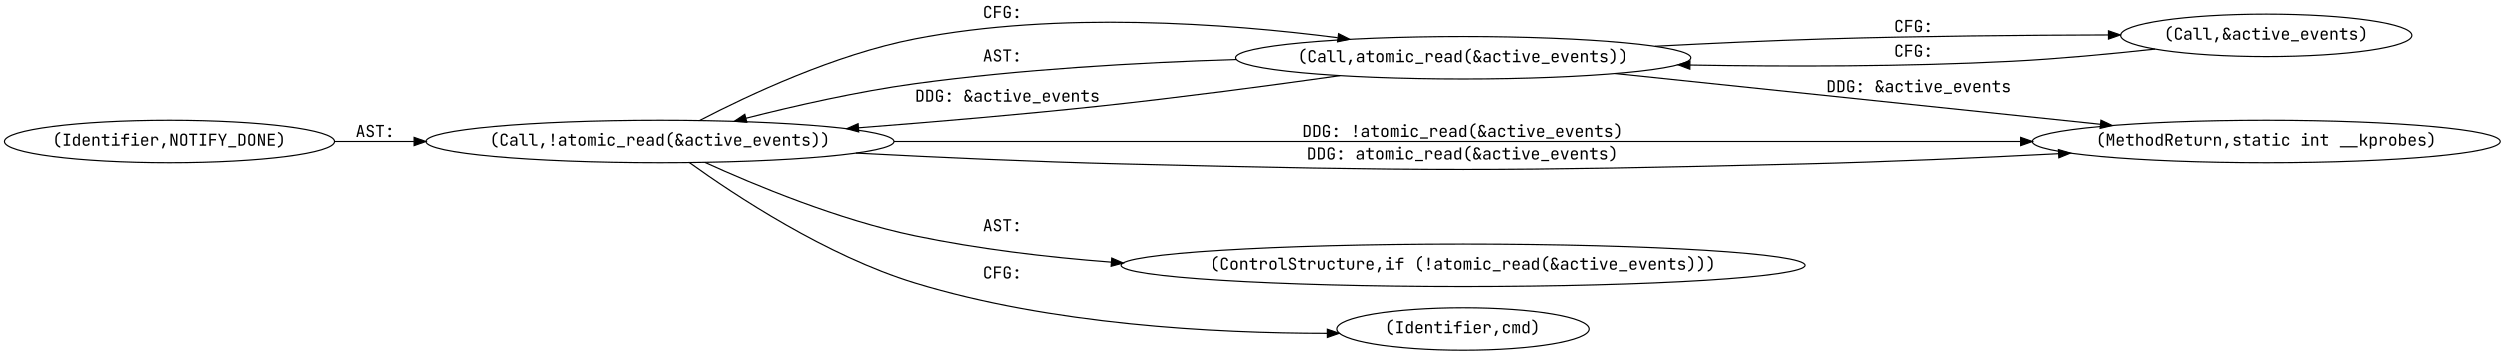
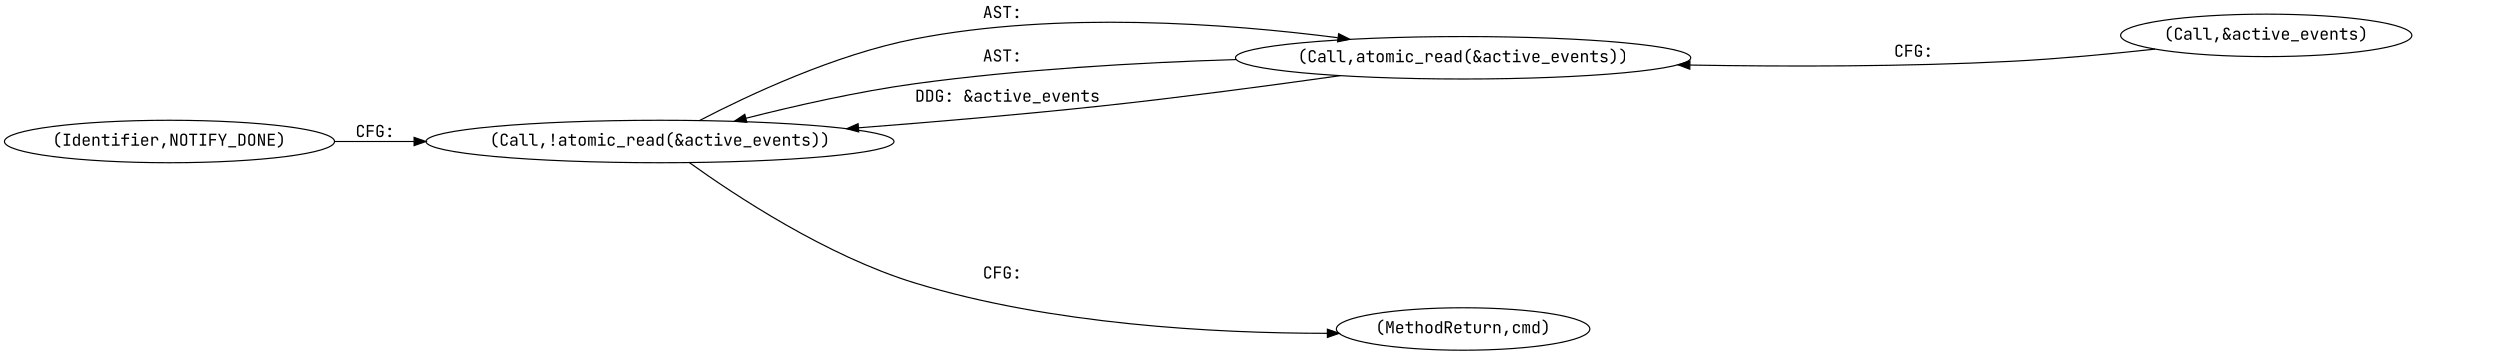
(1008, 14) -> (1008, 14)
(1881, 38) -> none
(380, 133) -> (380, 133)
(2266, 142) -> none
(1463, 265) -> none
(1463, 329) -> (1463, 329)
